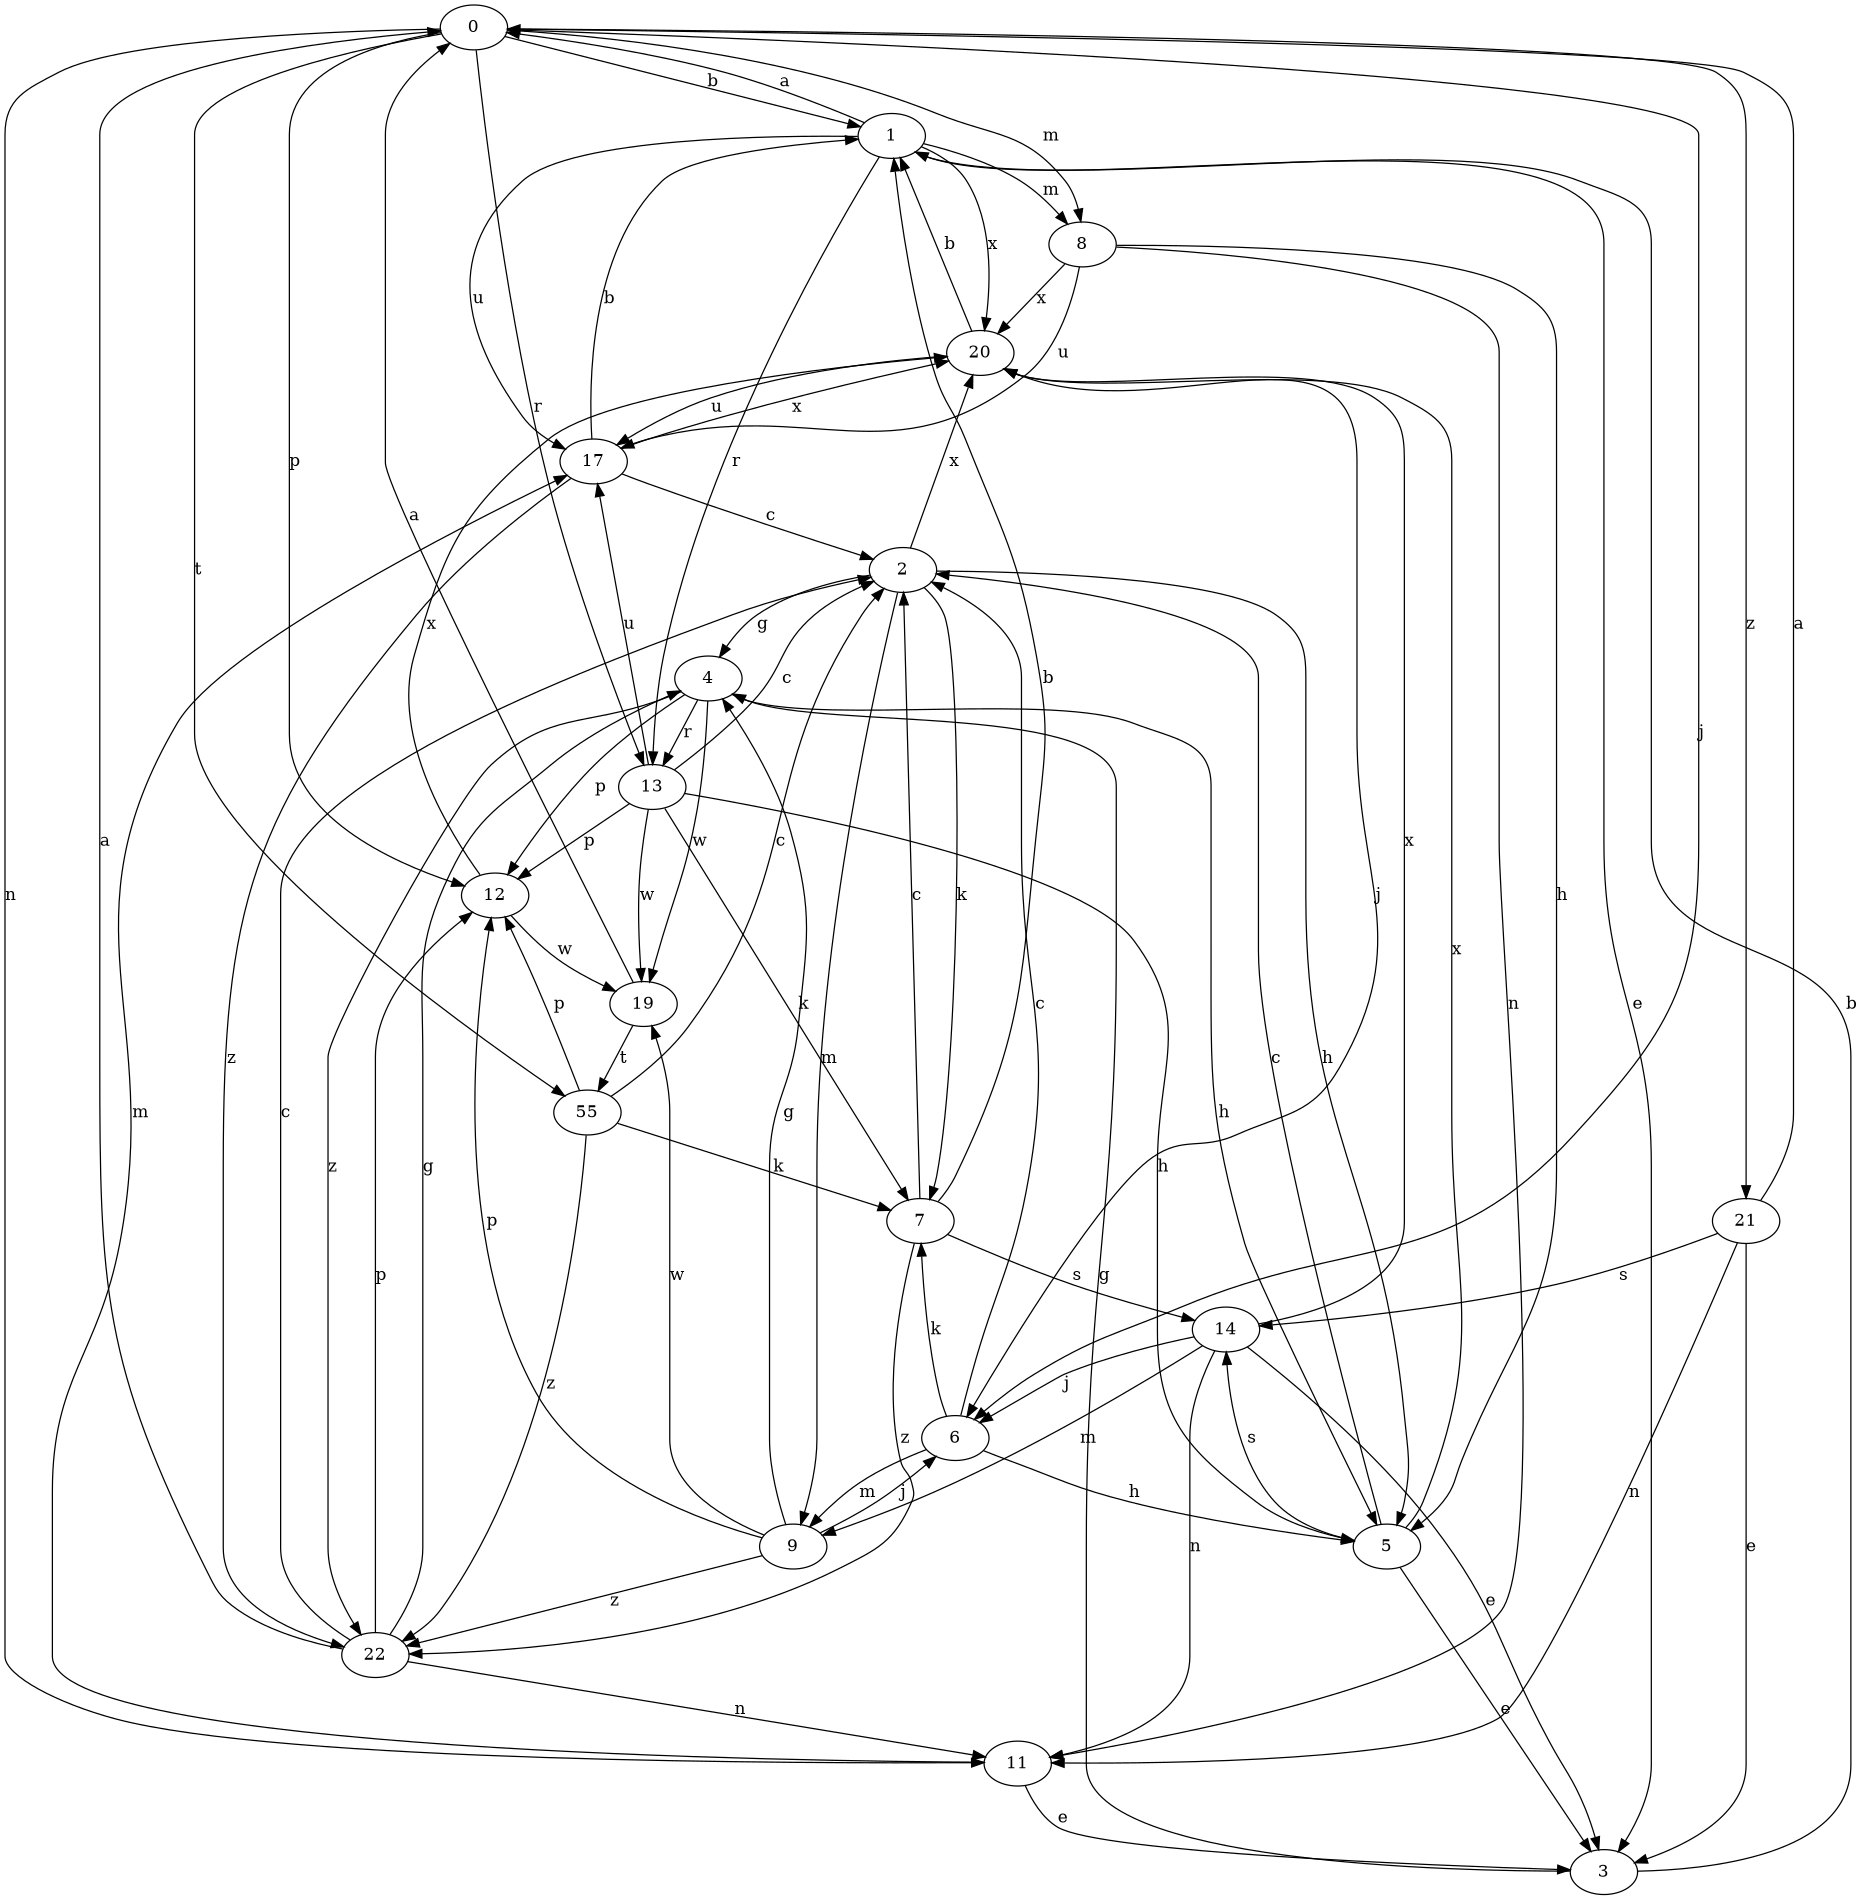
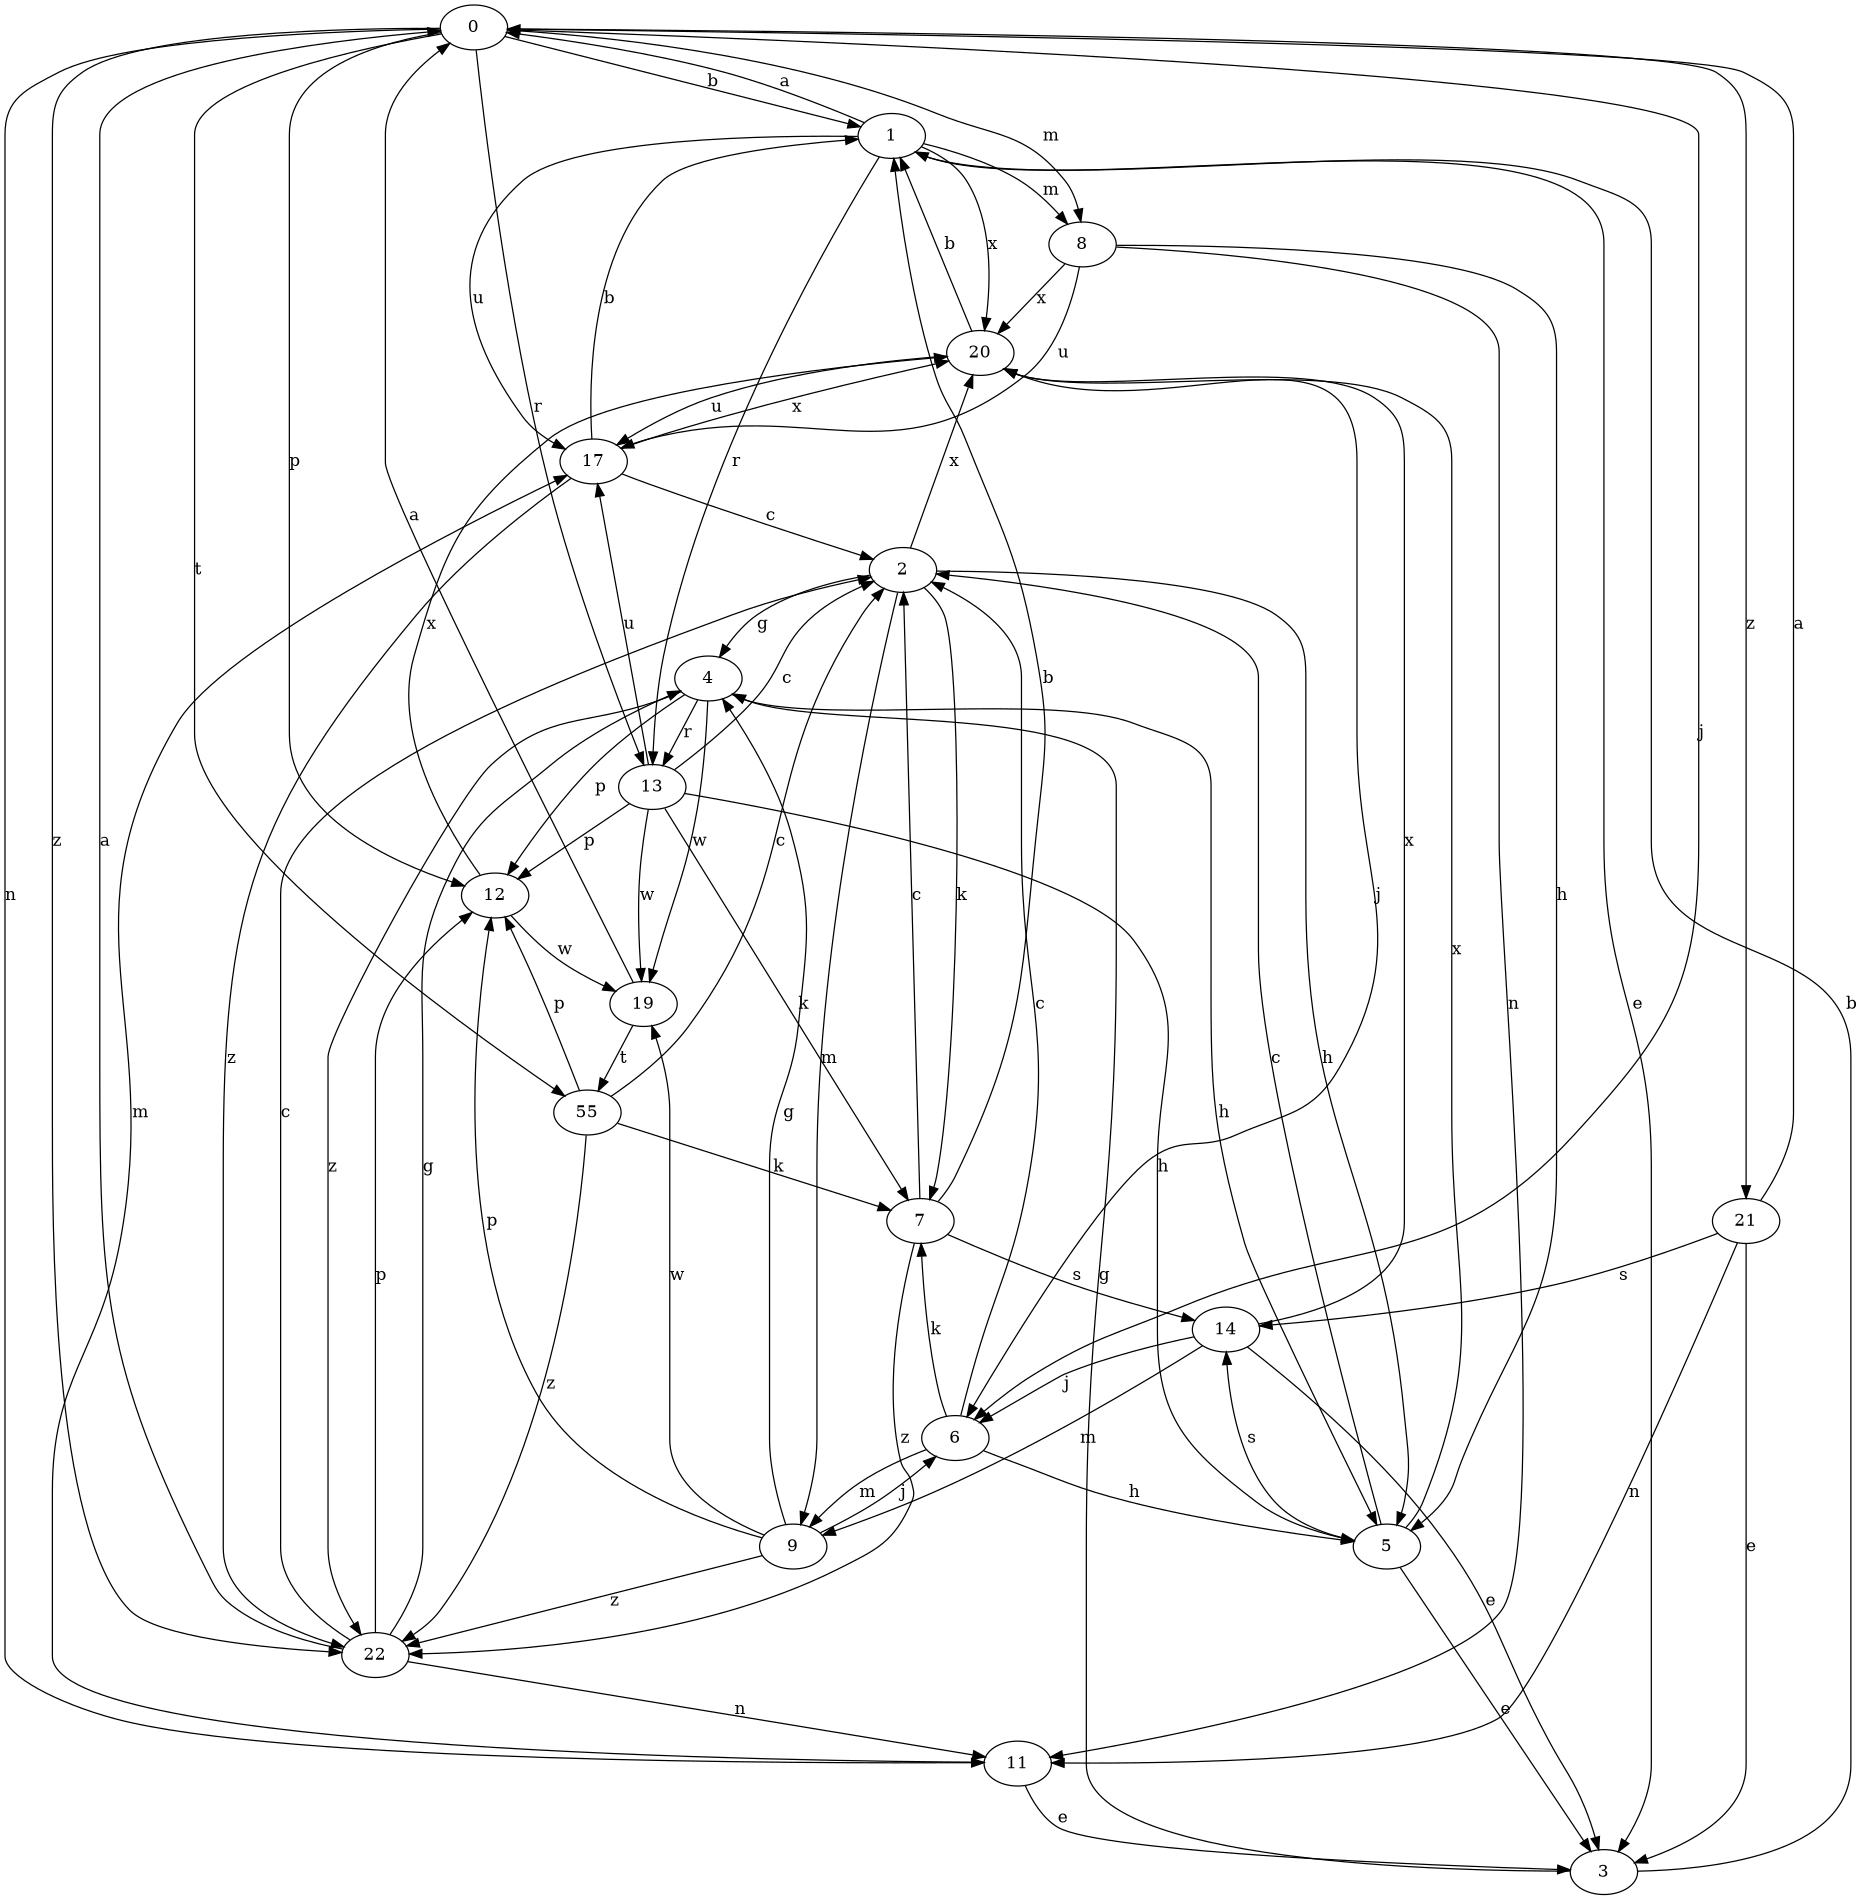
none -> (52, 764)
(1190, 1588) -> none
